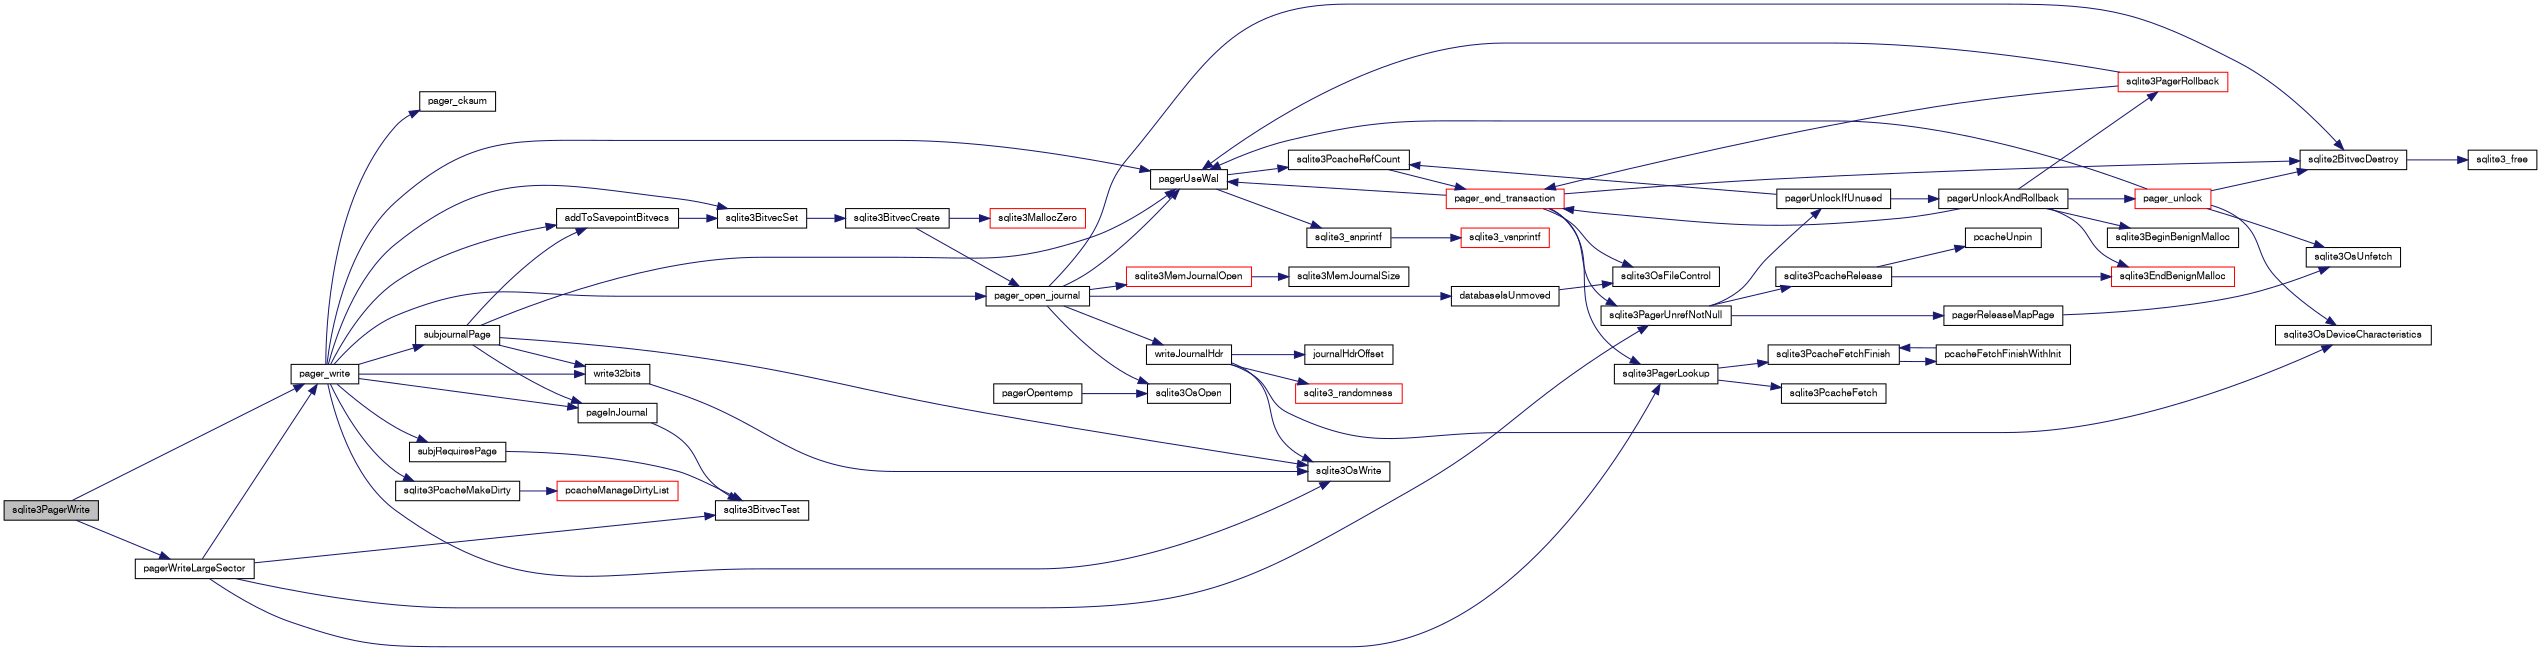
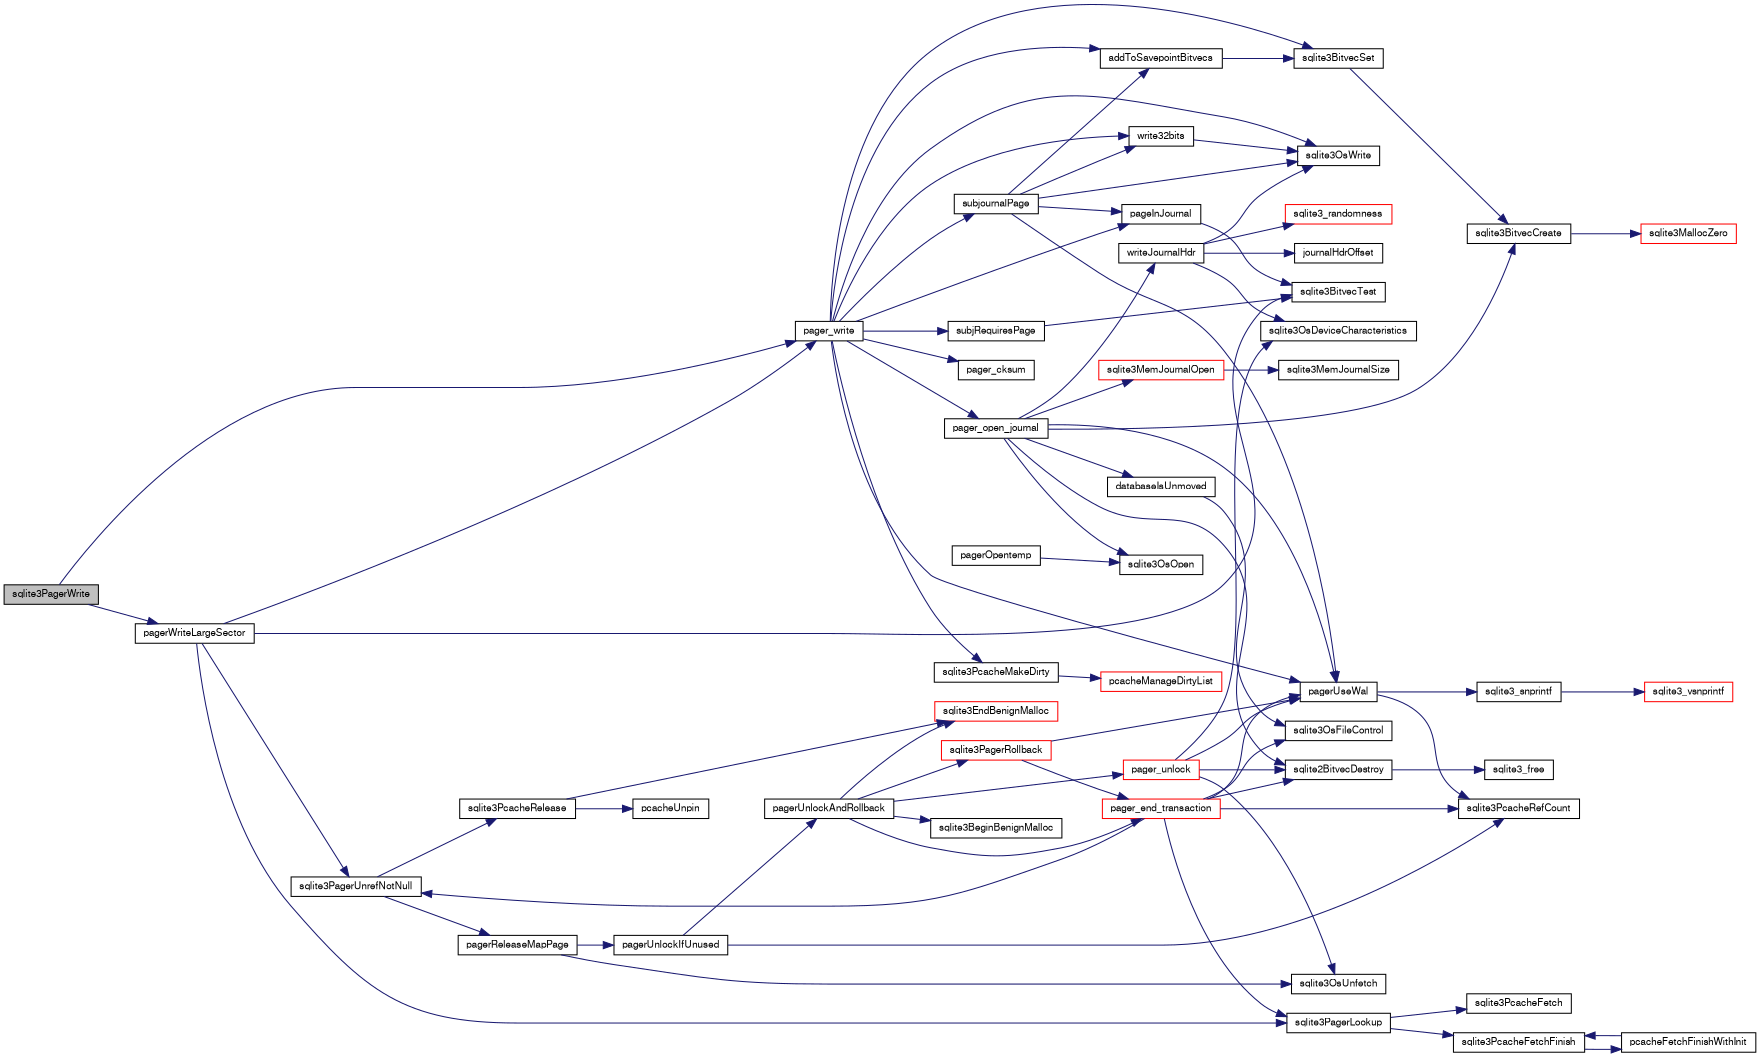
(1422, 178) -> (1334, 809)
(956, 251) -> (1319, 416)
(1763, 263) -> (590, 945)
